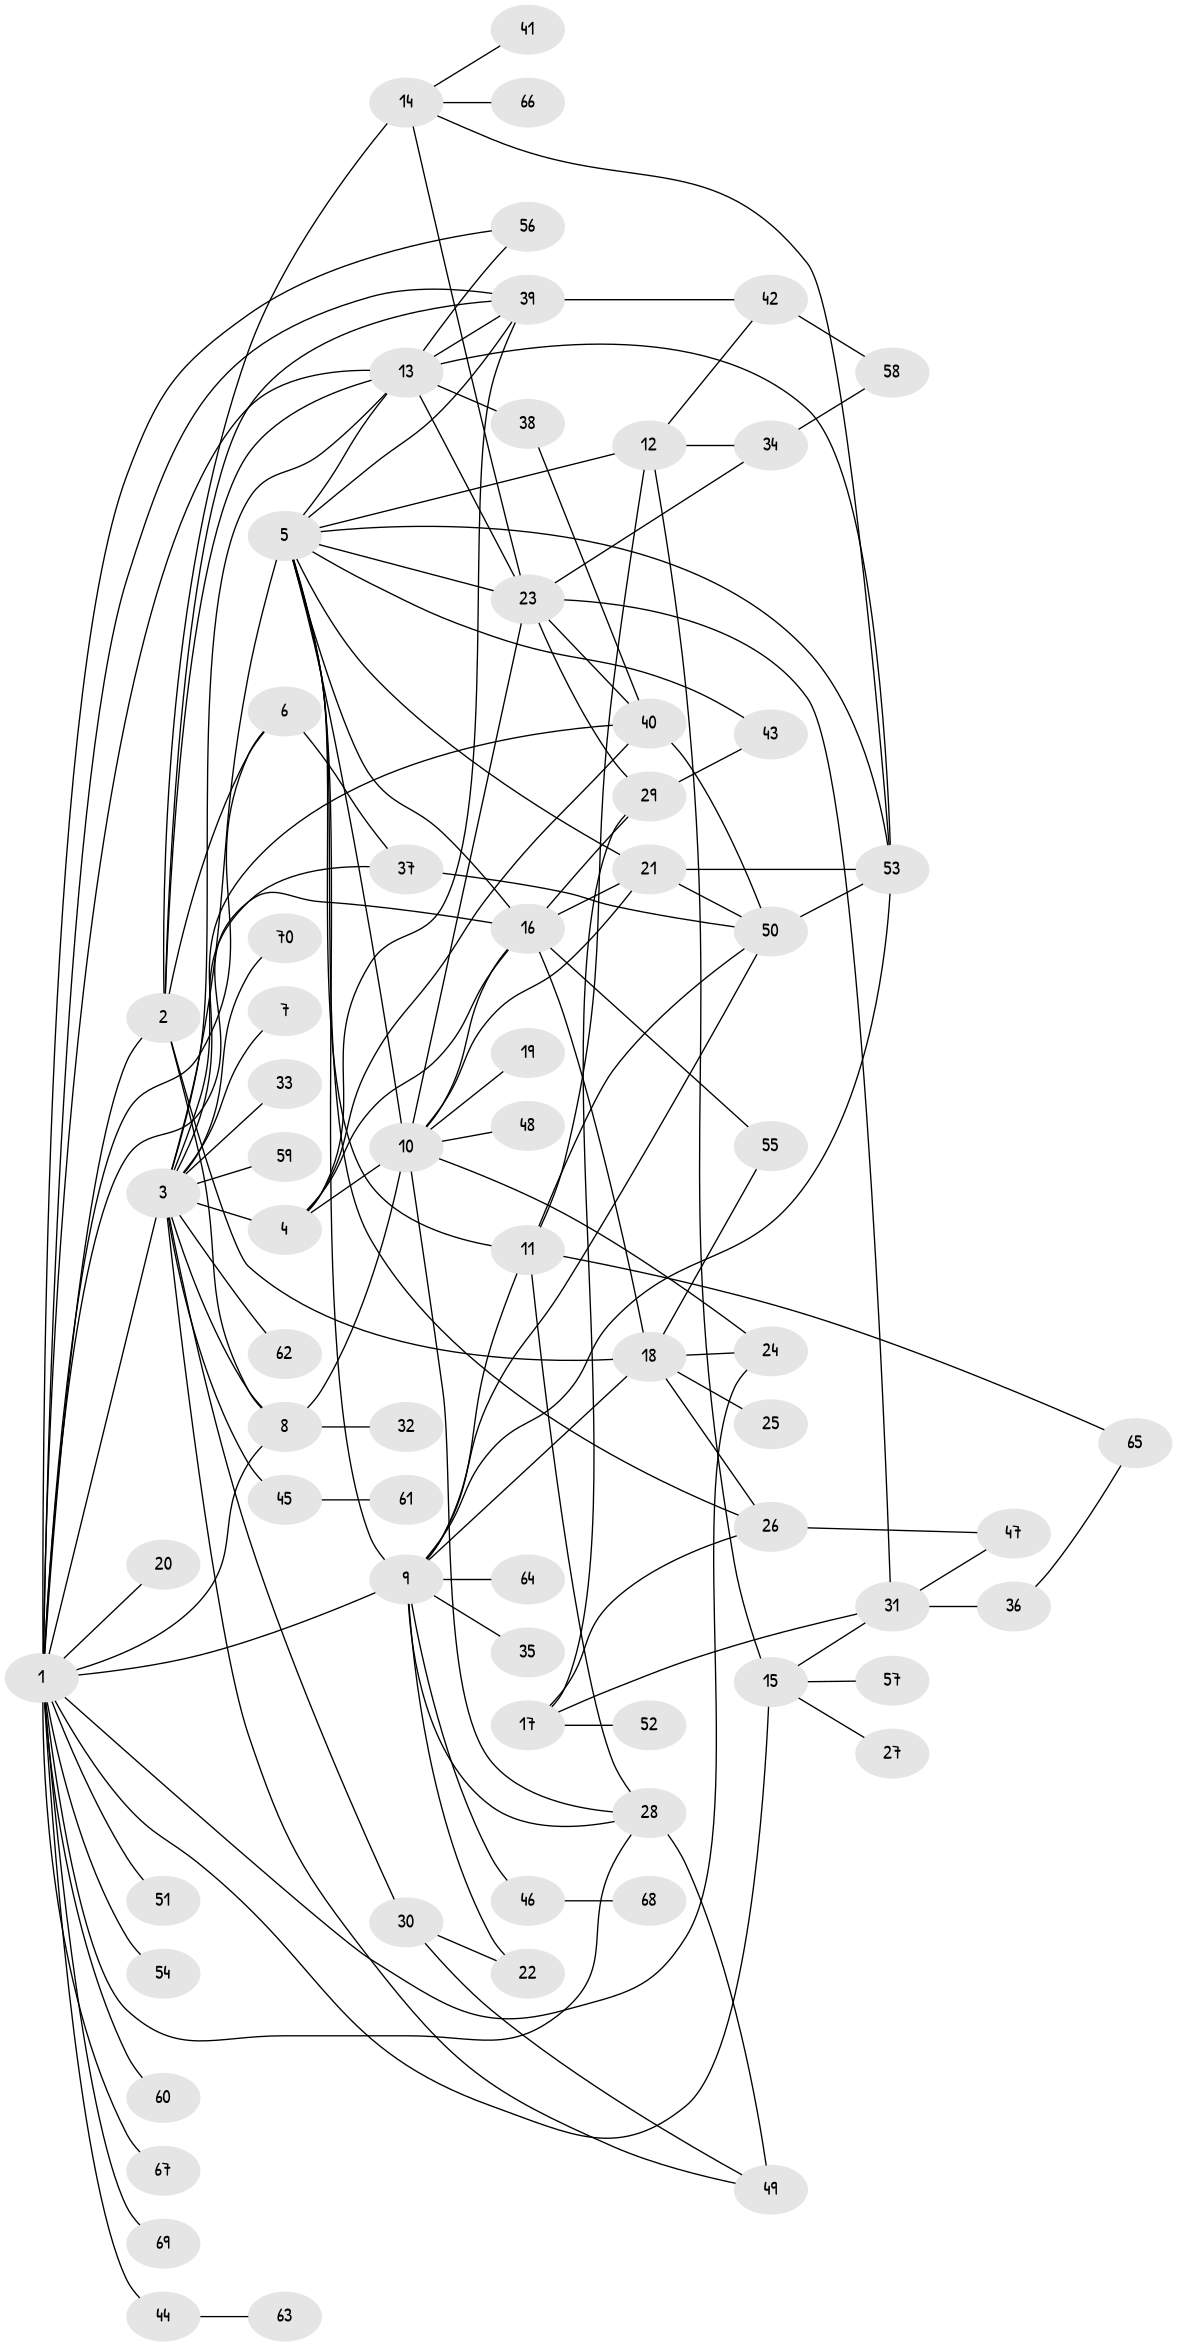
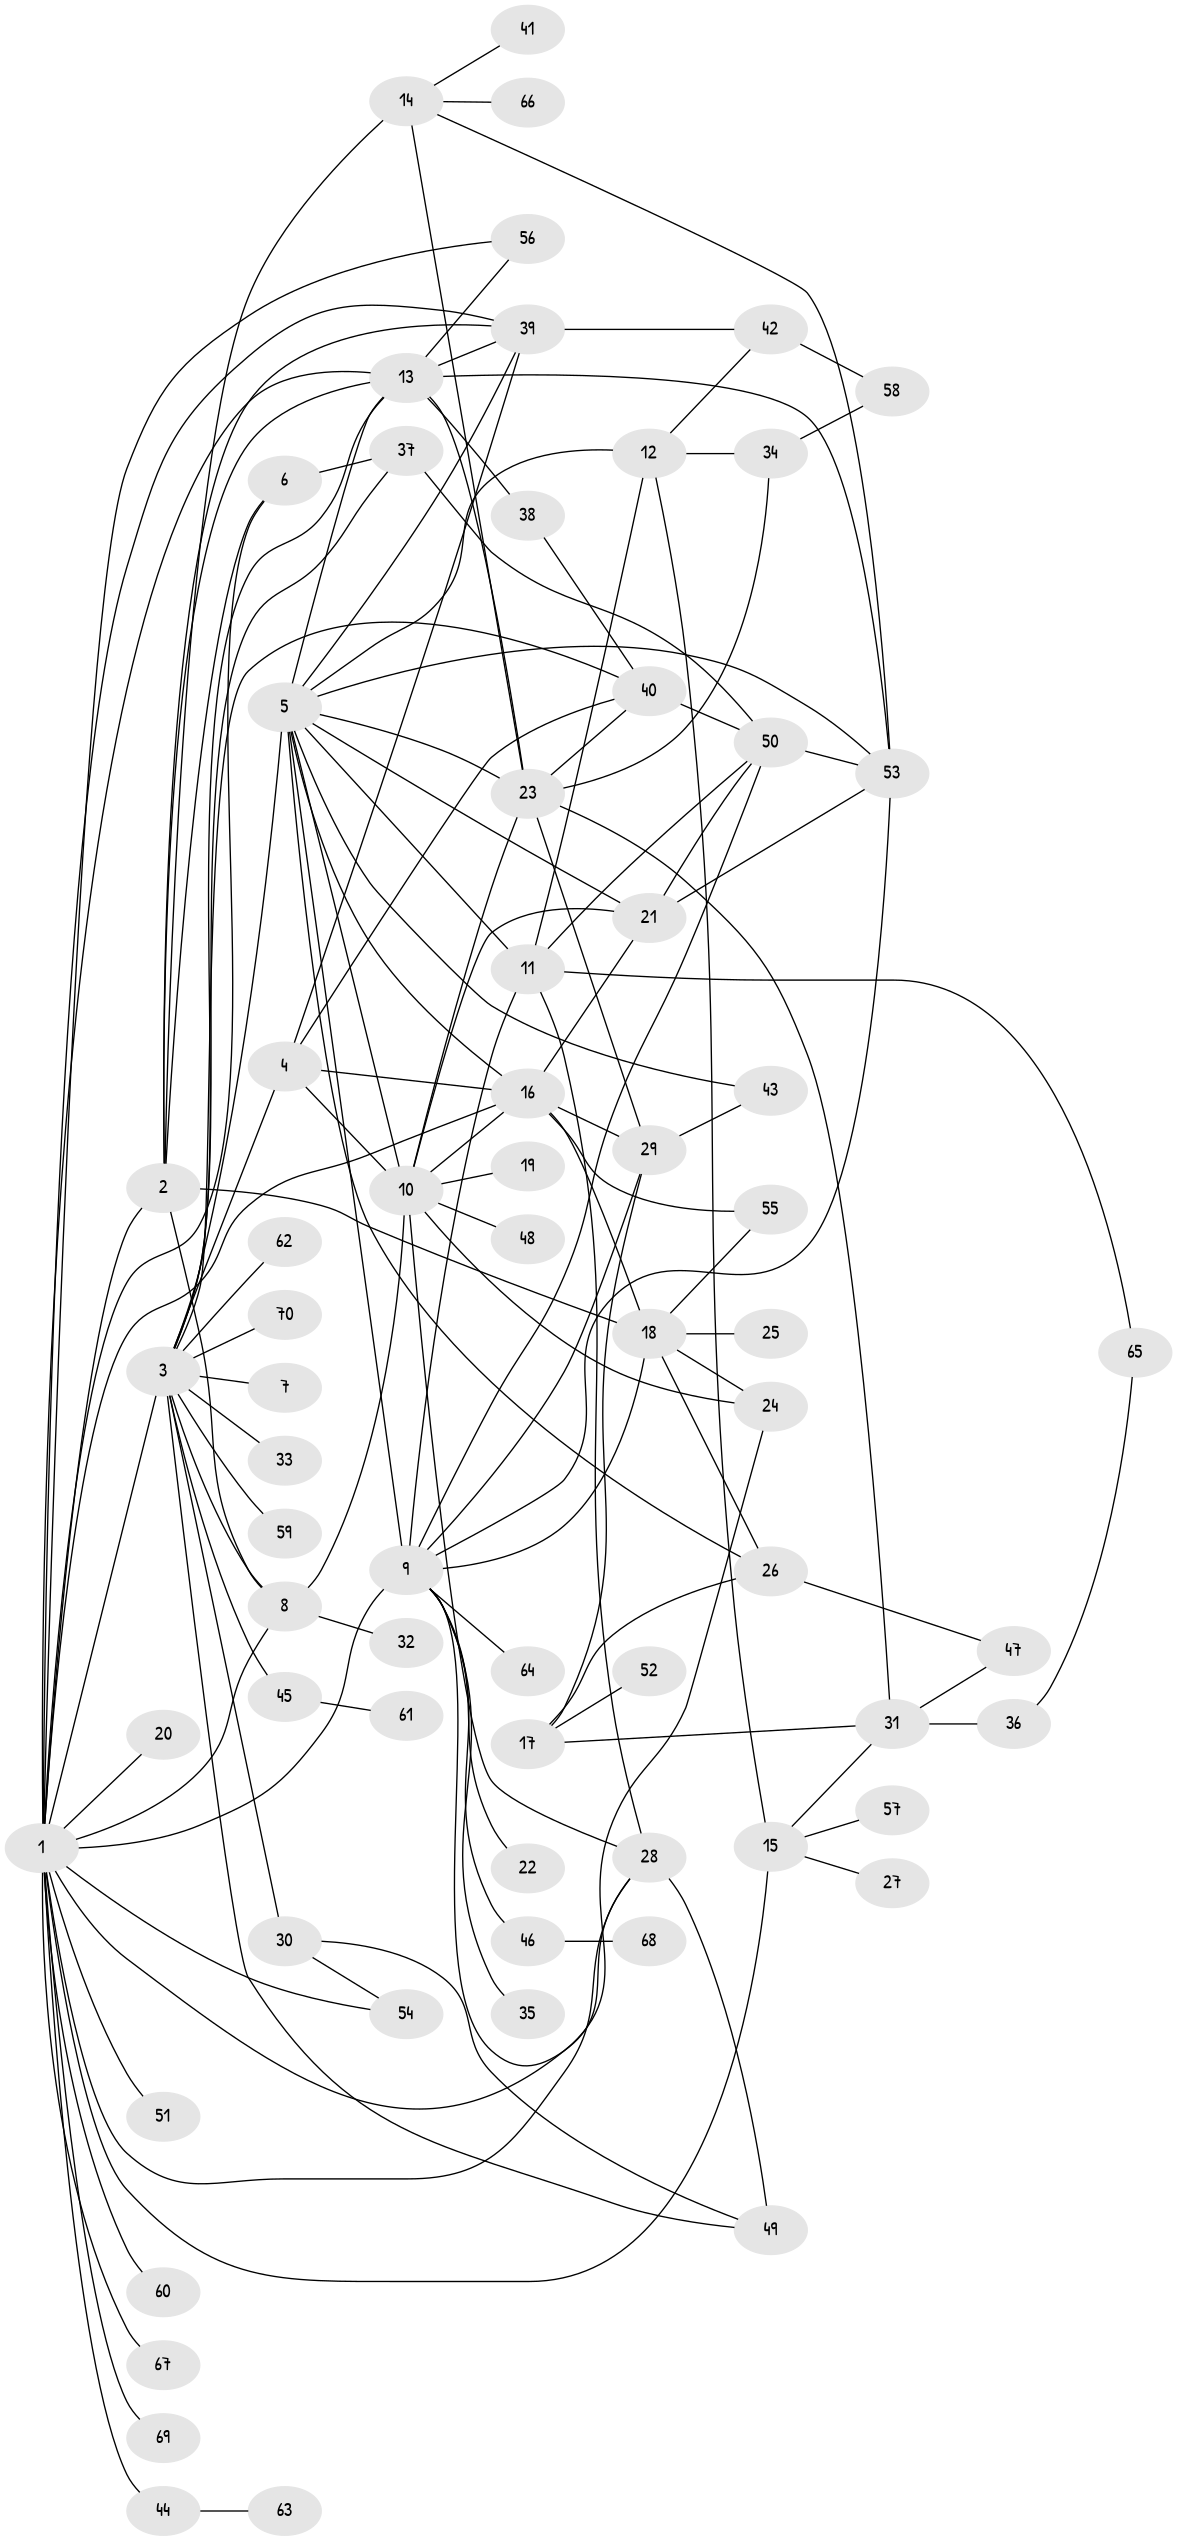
none -> (561, 1377)
(467, 1948) -> (346, 1978)
